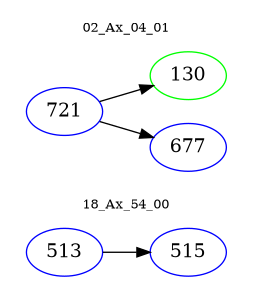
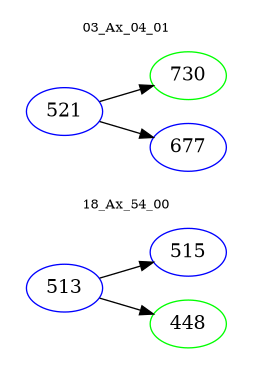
(126, 29) -> (126, 29)
(188, 76) -> (188, 76)
(65, 112) -> (65, 112)
none -> (188, 324)
